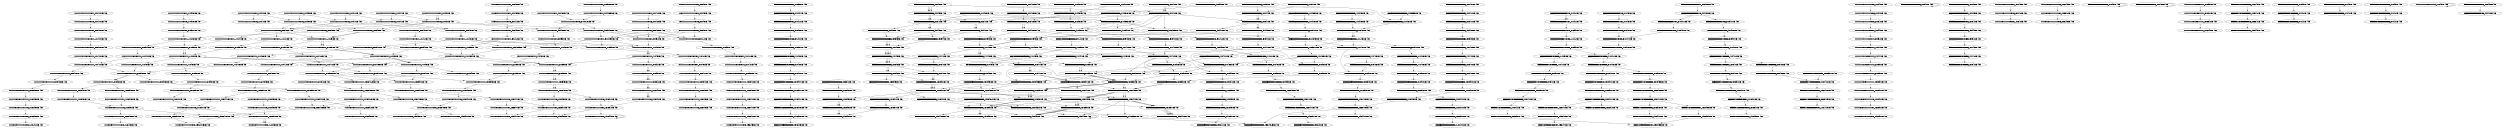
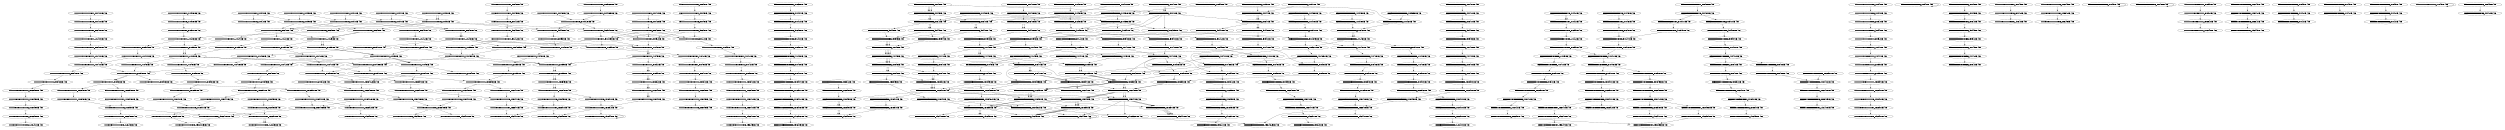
(1341, 61) -> (1359, 52)
none -> (507, 91)
